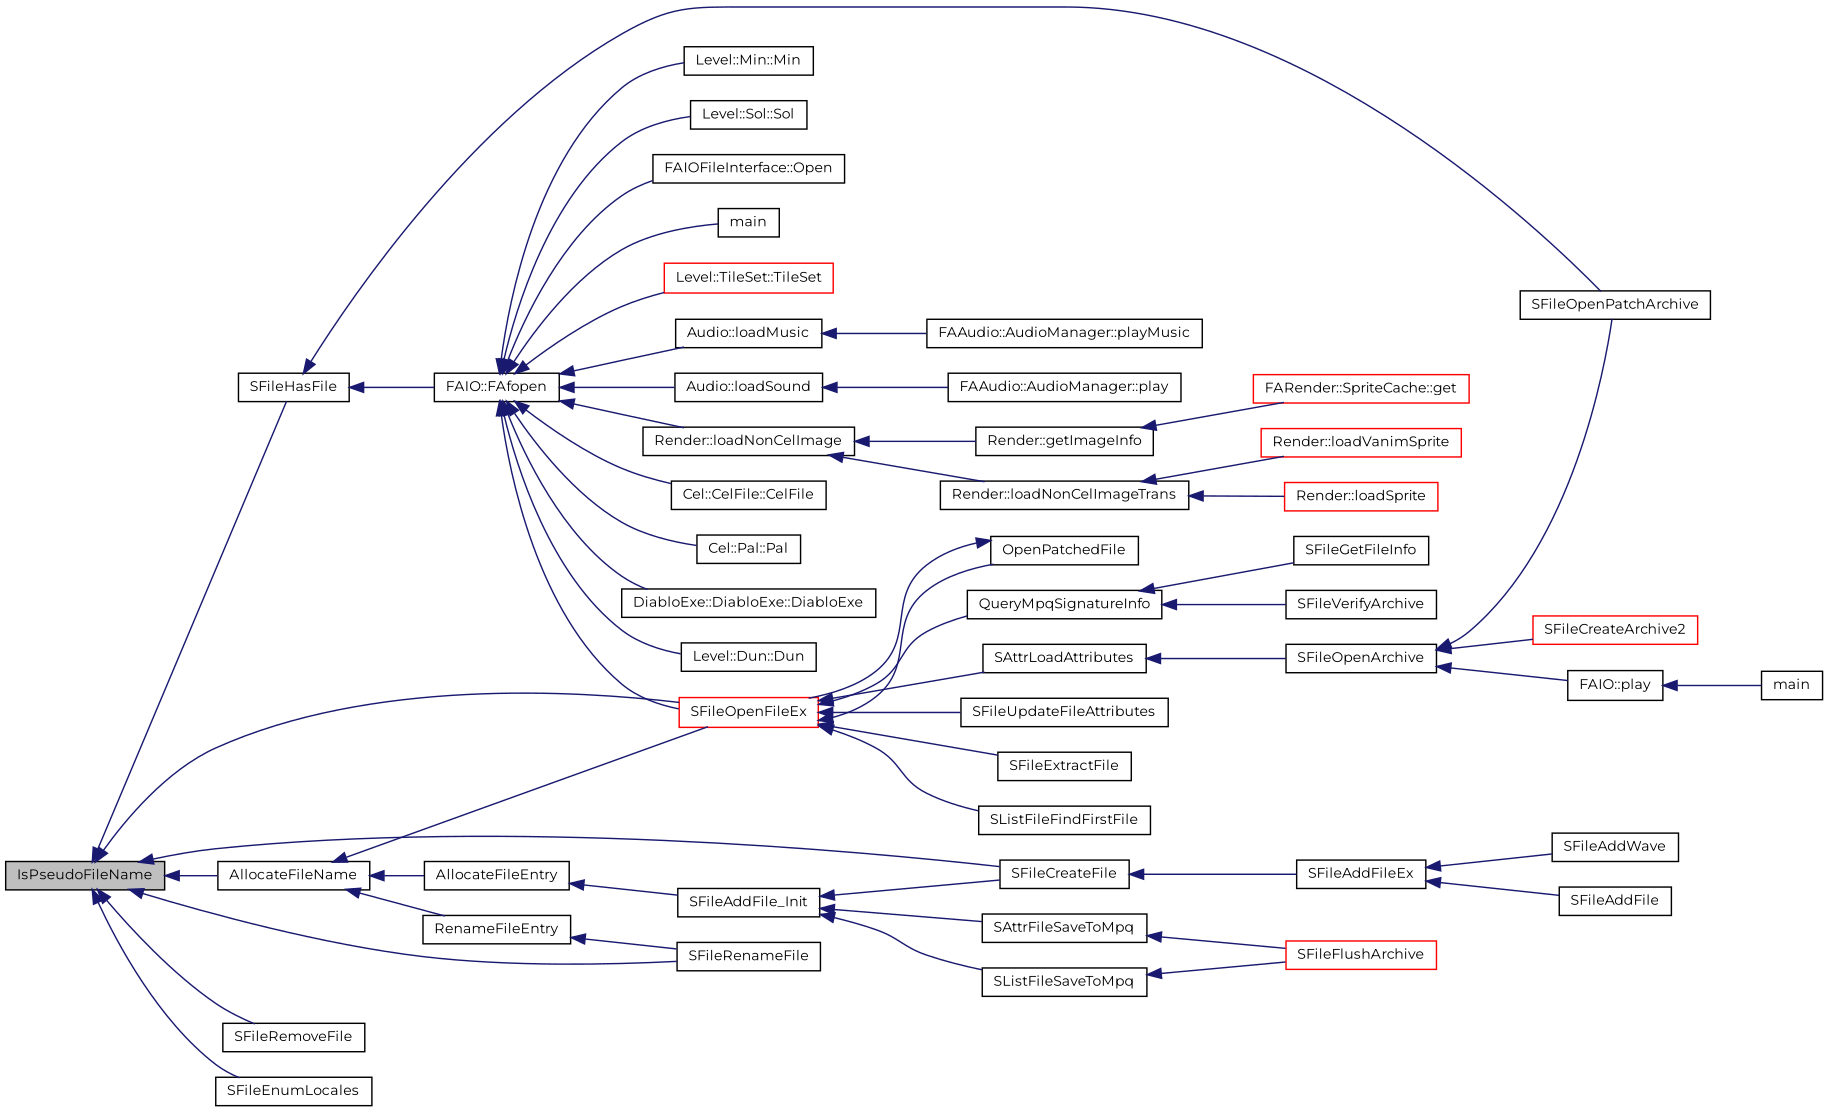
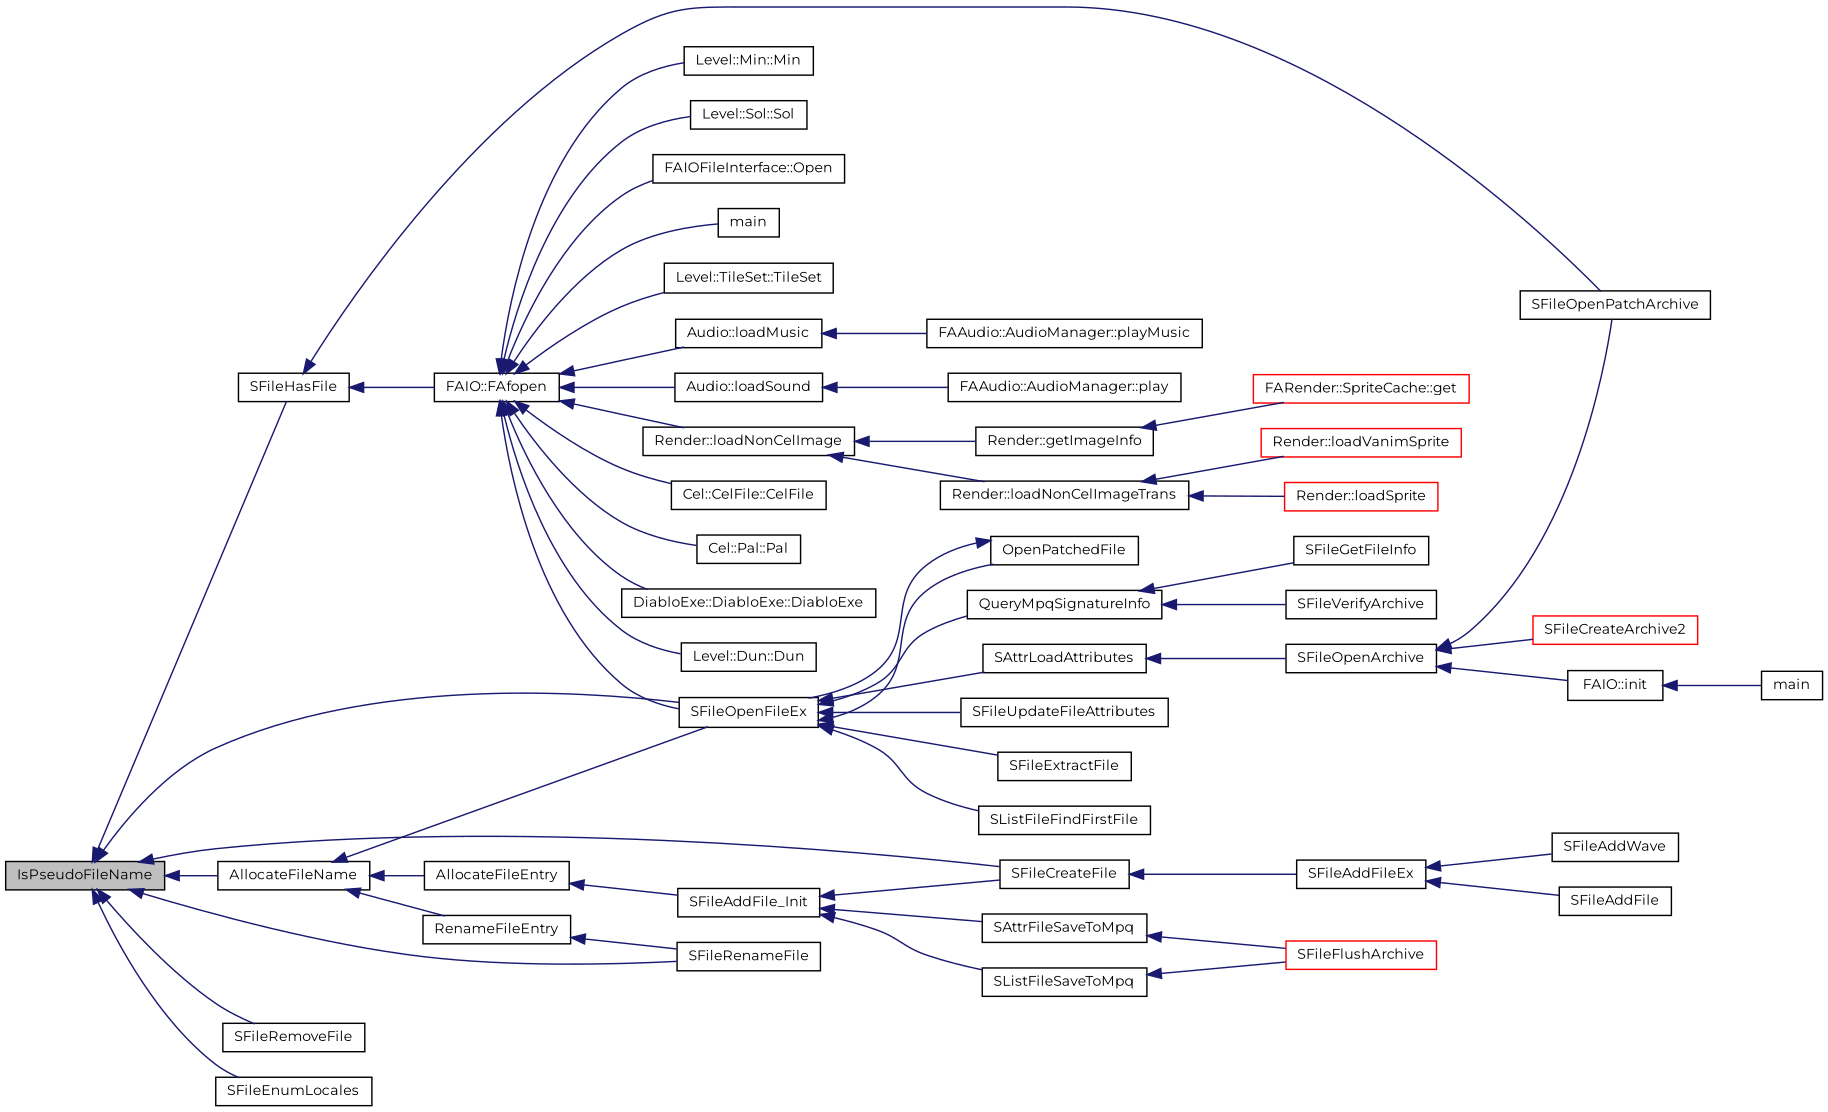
(749, 278) -> (749, 278)
(1615, 685) -> (1615, 685)
(749, 712) -> (749, 712)
